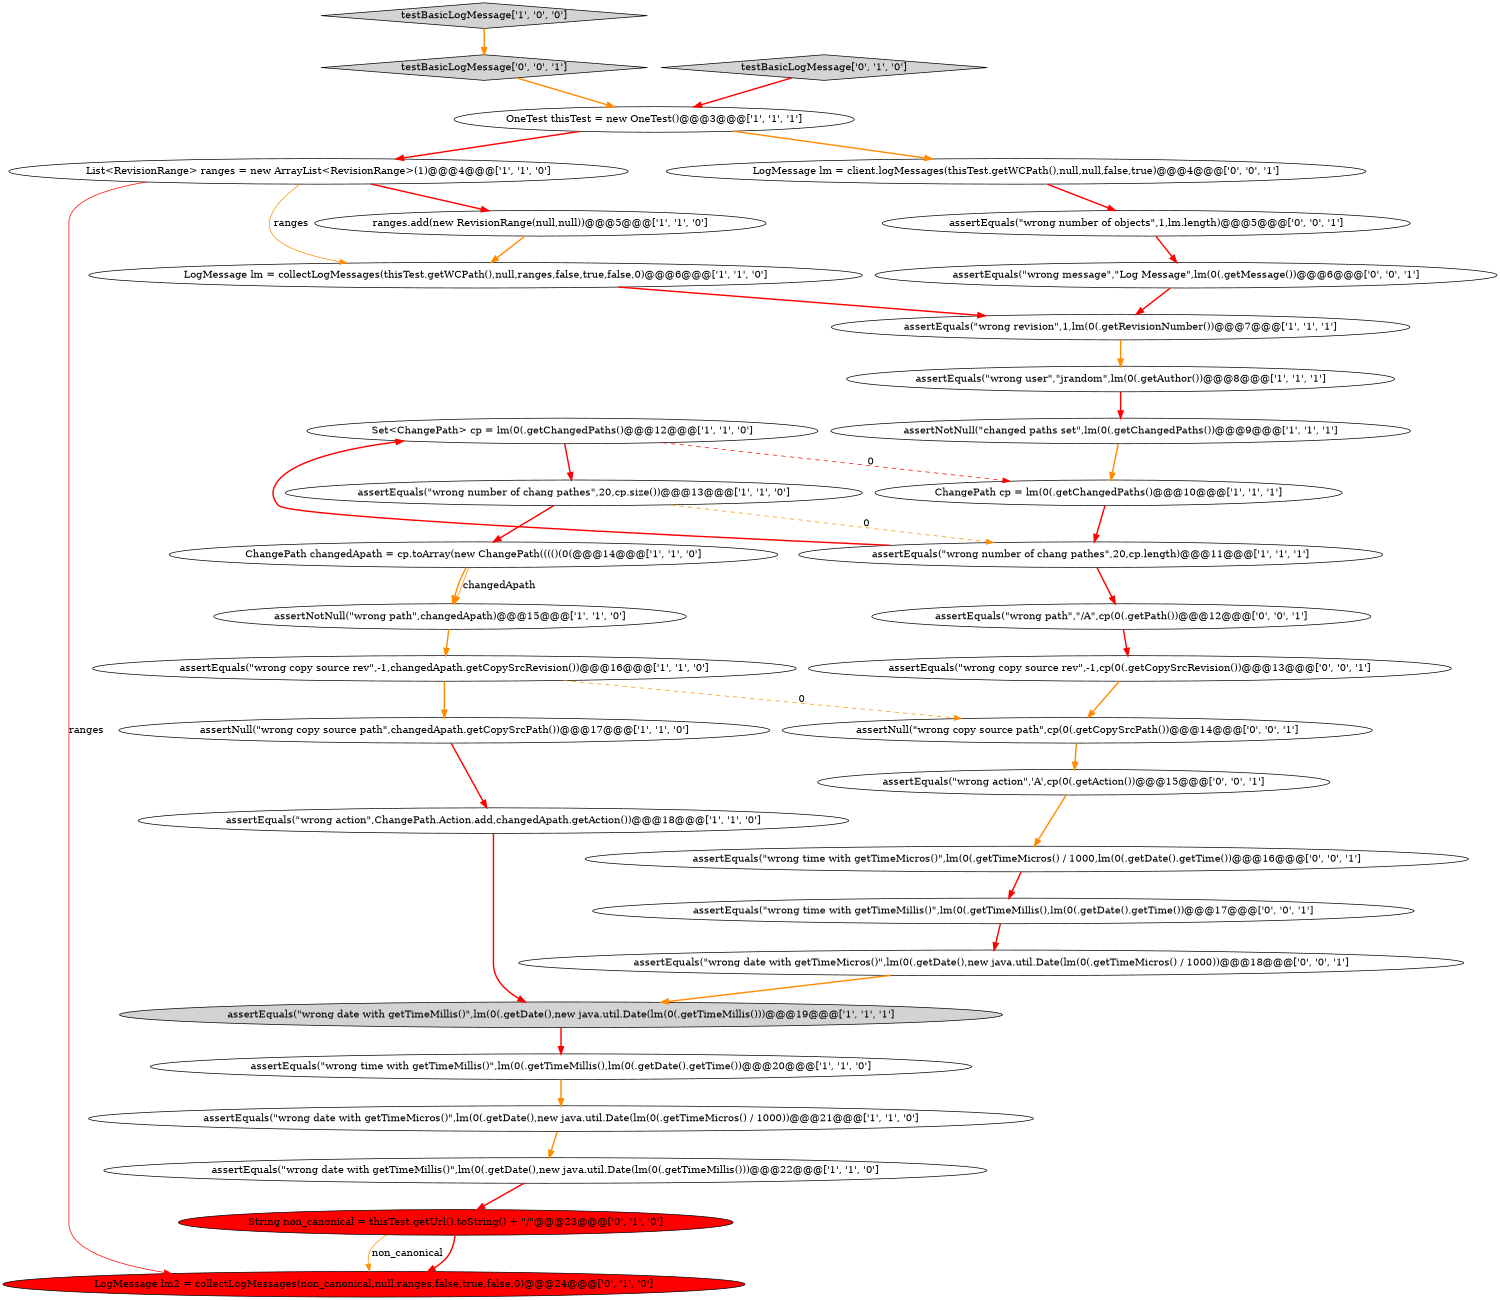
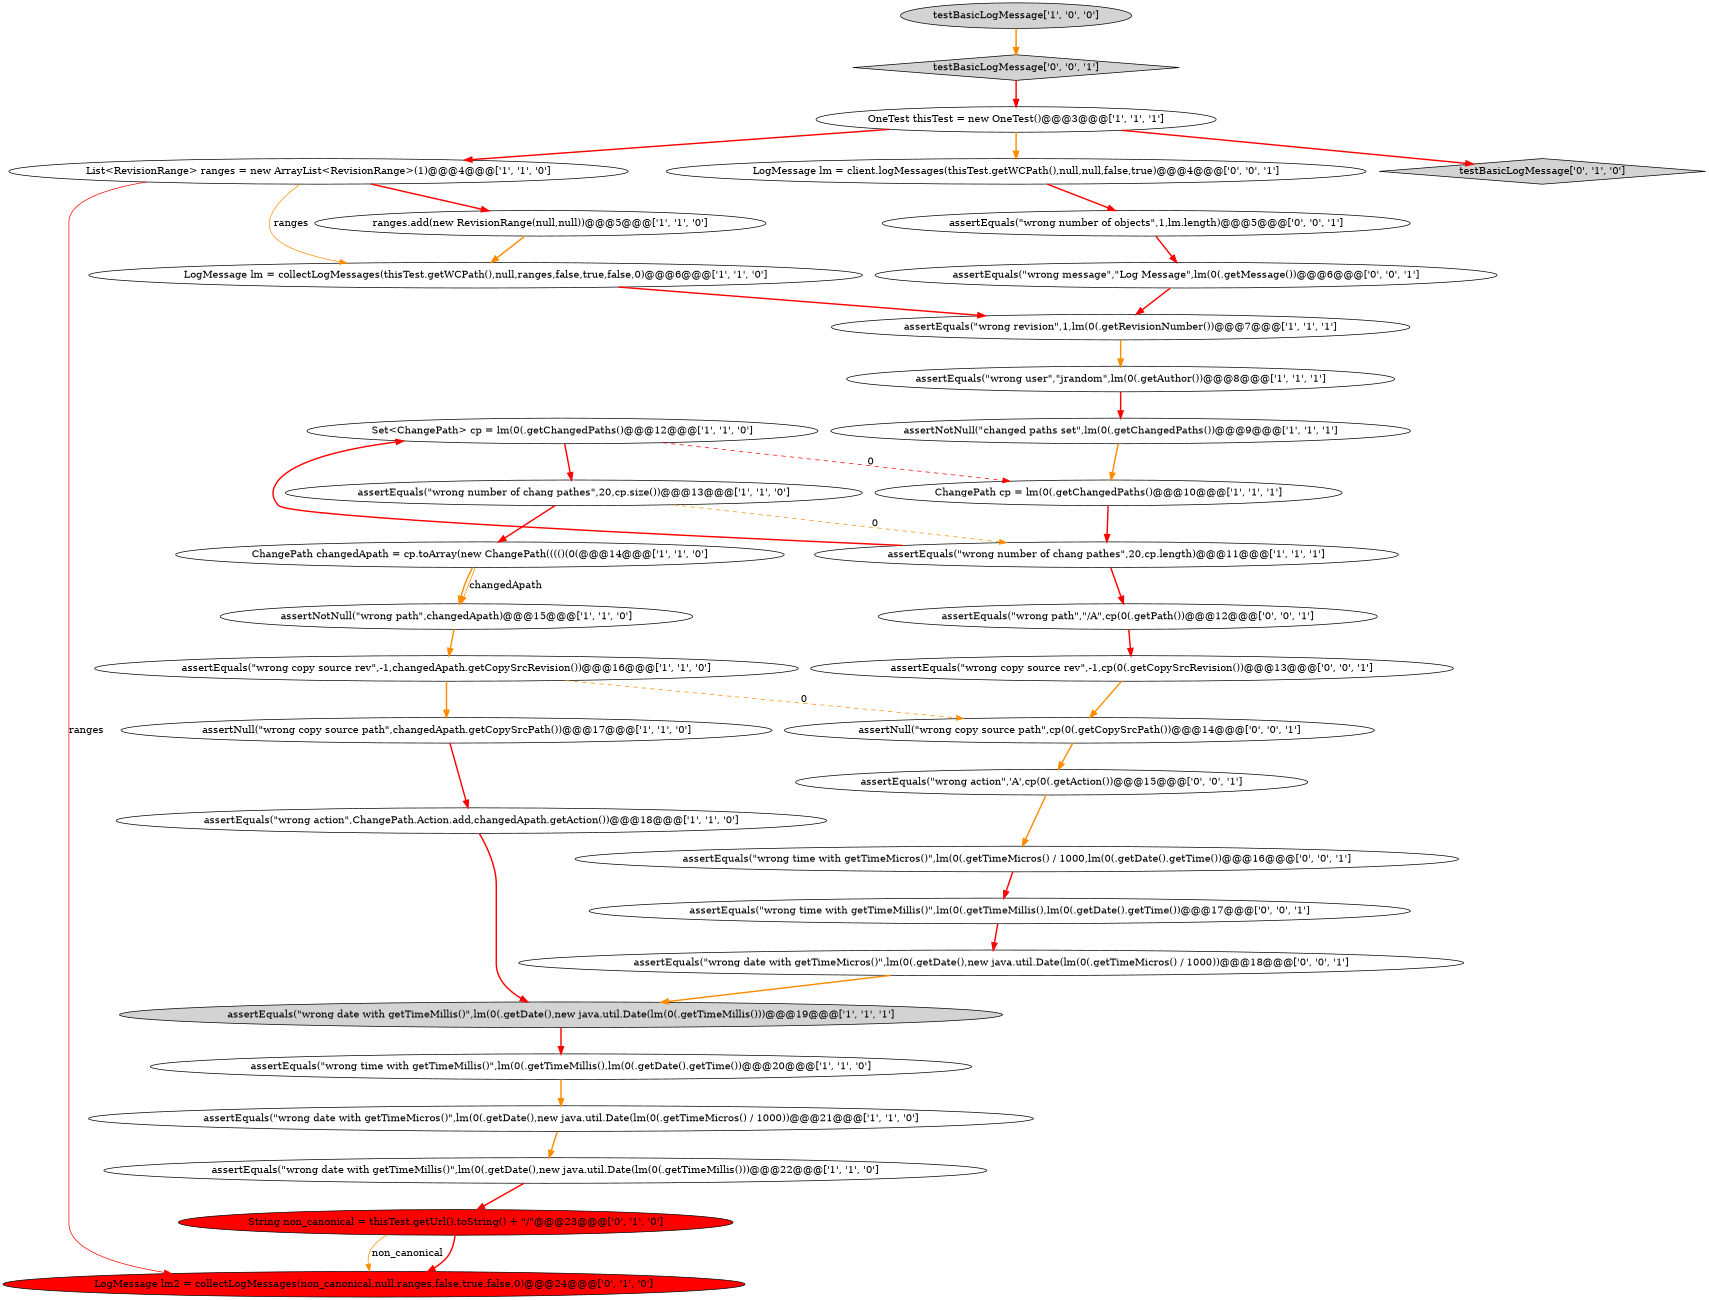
(484, 16) -> (1016, 16)
(562, 91) -> (1016, 90)
(746, 91) -> (1294, 147)
